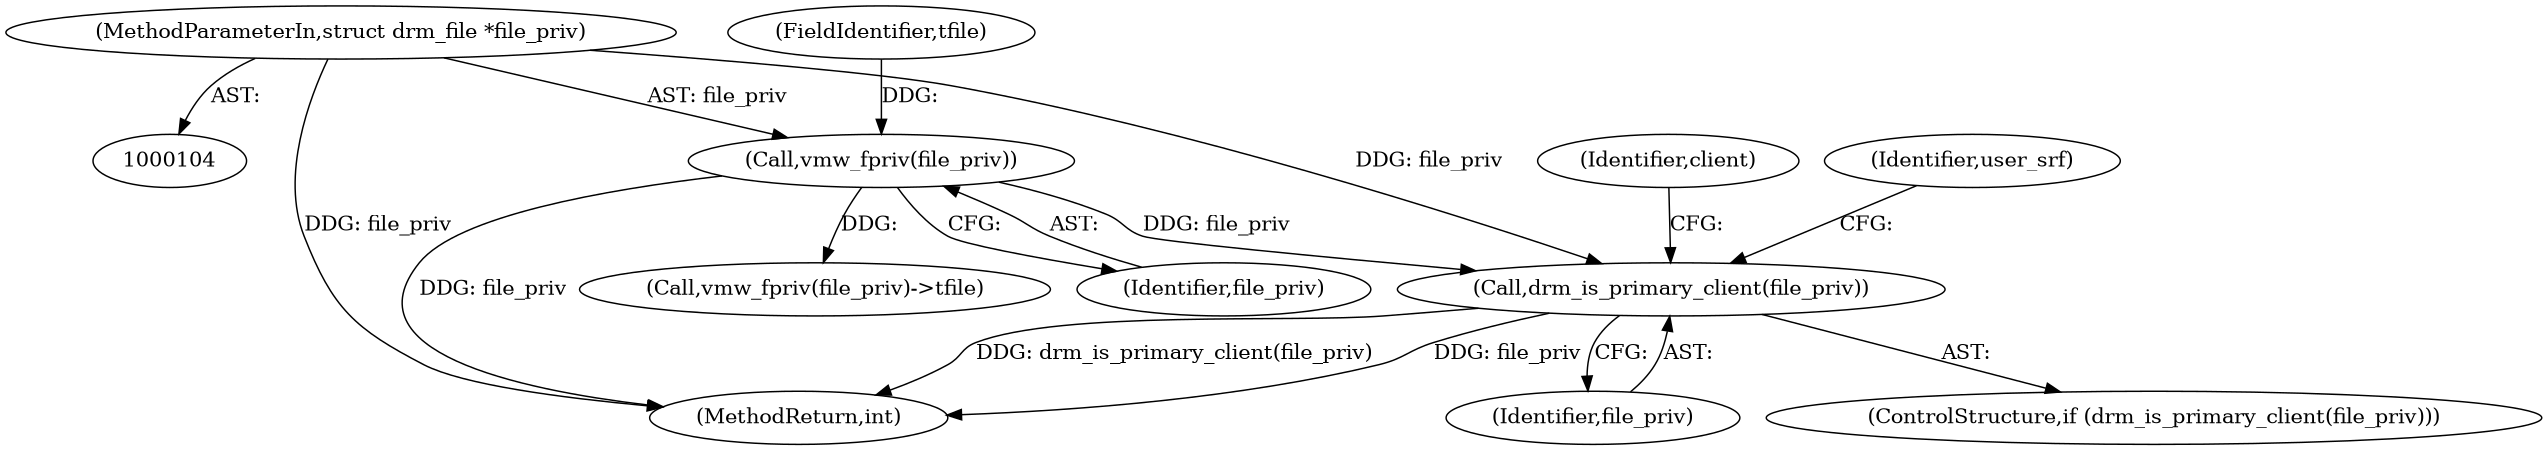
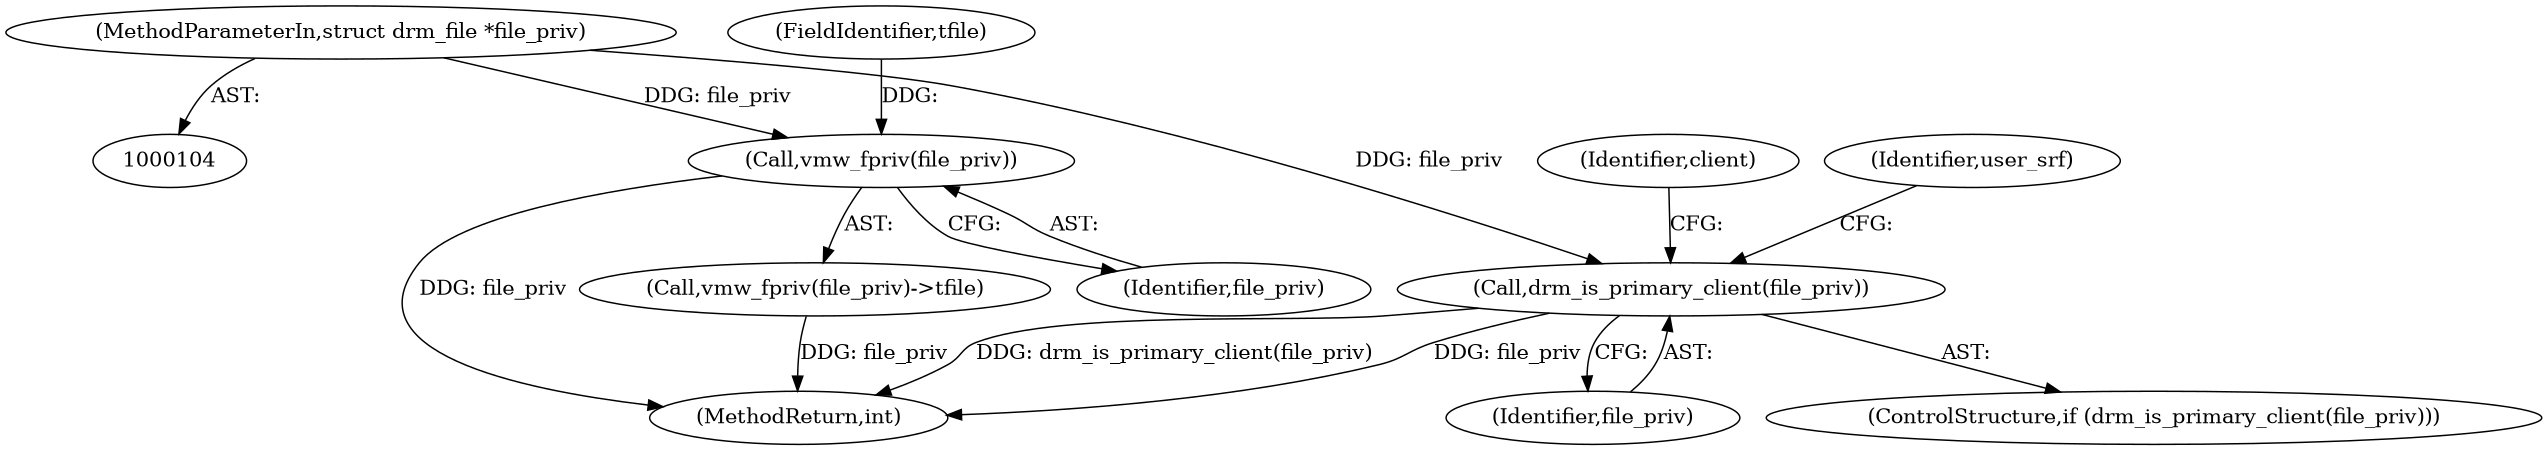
(718, 97) -> (718, 97)
(873, 225) -> (873, 225)
(1224, 247) -> none
(366, 329) -> (800, 346)
